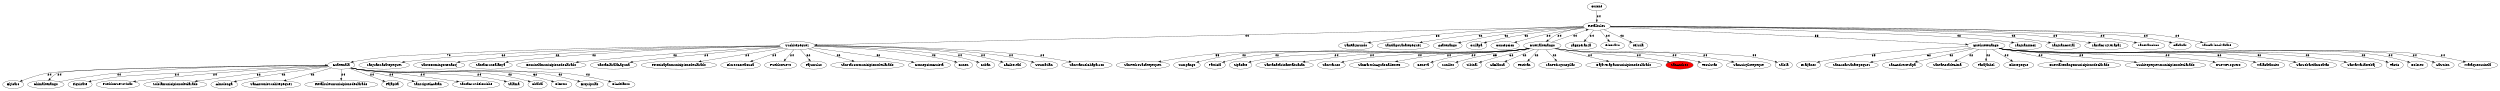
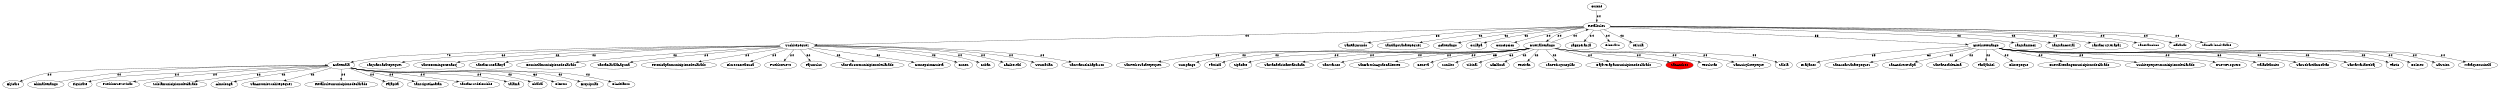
(188, 67) -> none
